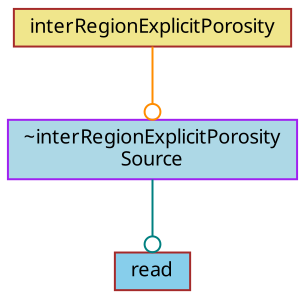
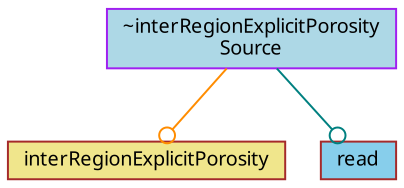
(153, 75) -> (200, 99)
